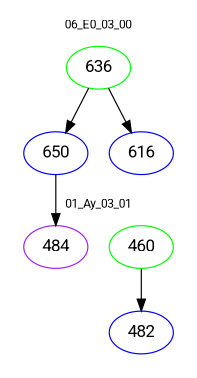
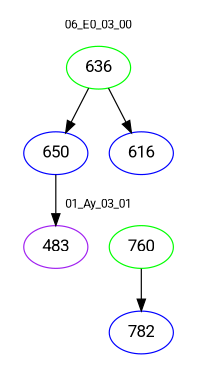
(56, 247) -> (56, 247)
(141, 247) -> (141, 247)
(141, 332) -> (141, 332)
